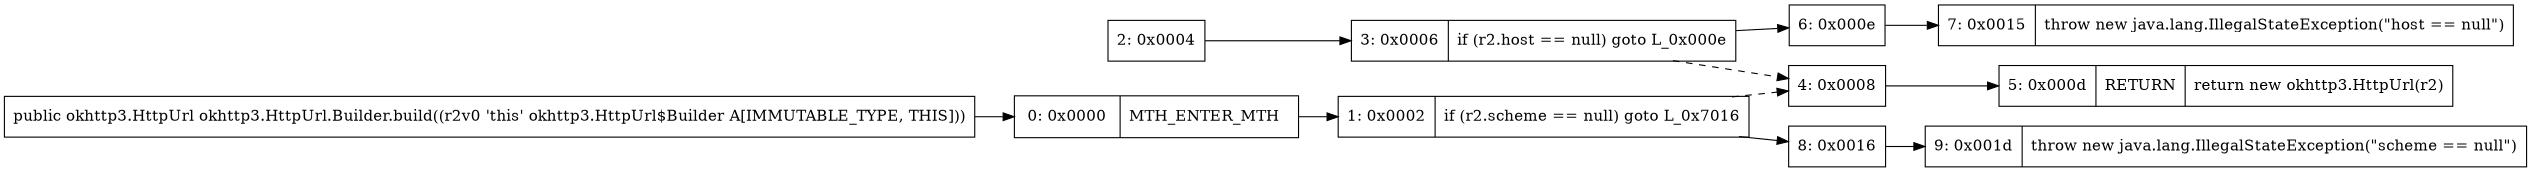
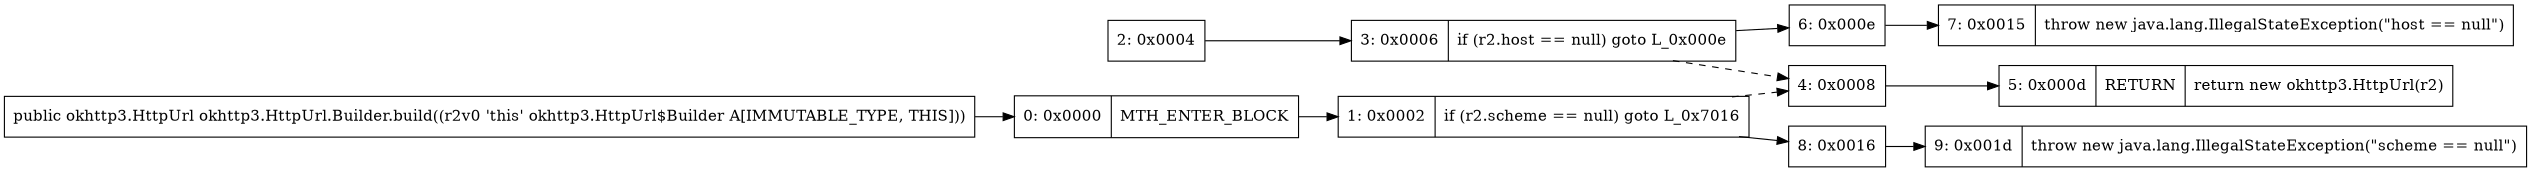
(1204, 116) -> (1205, 116)
